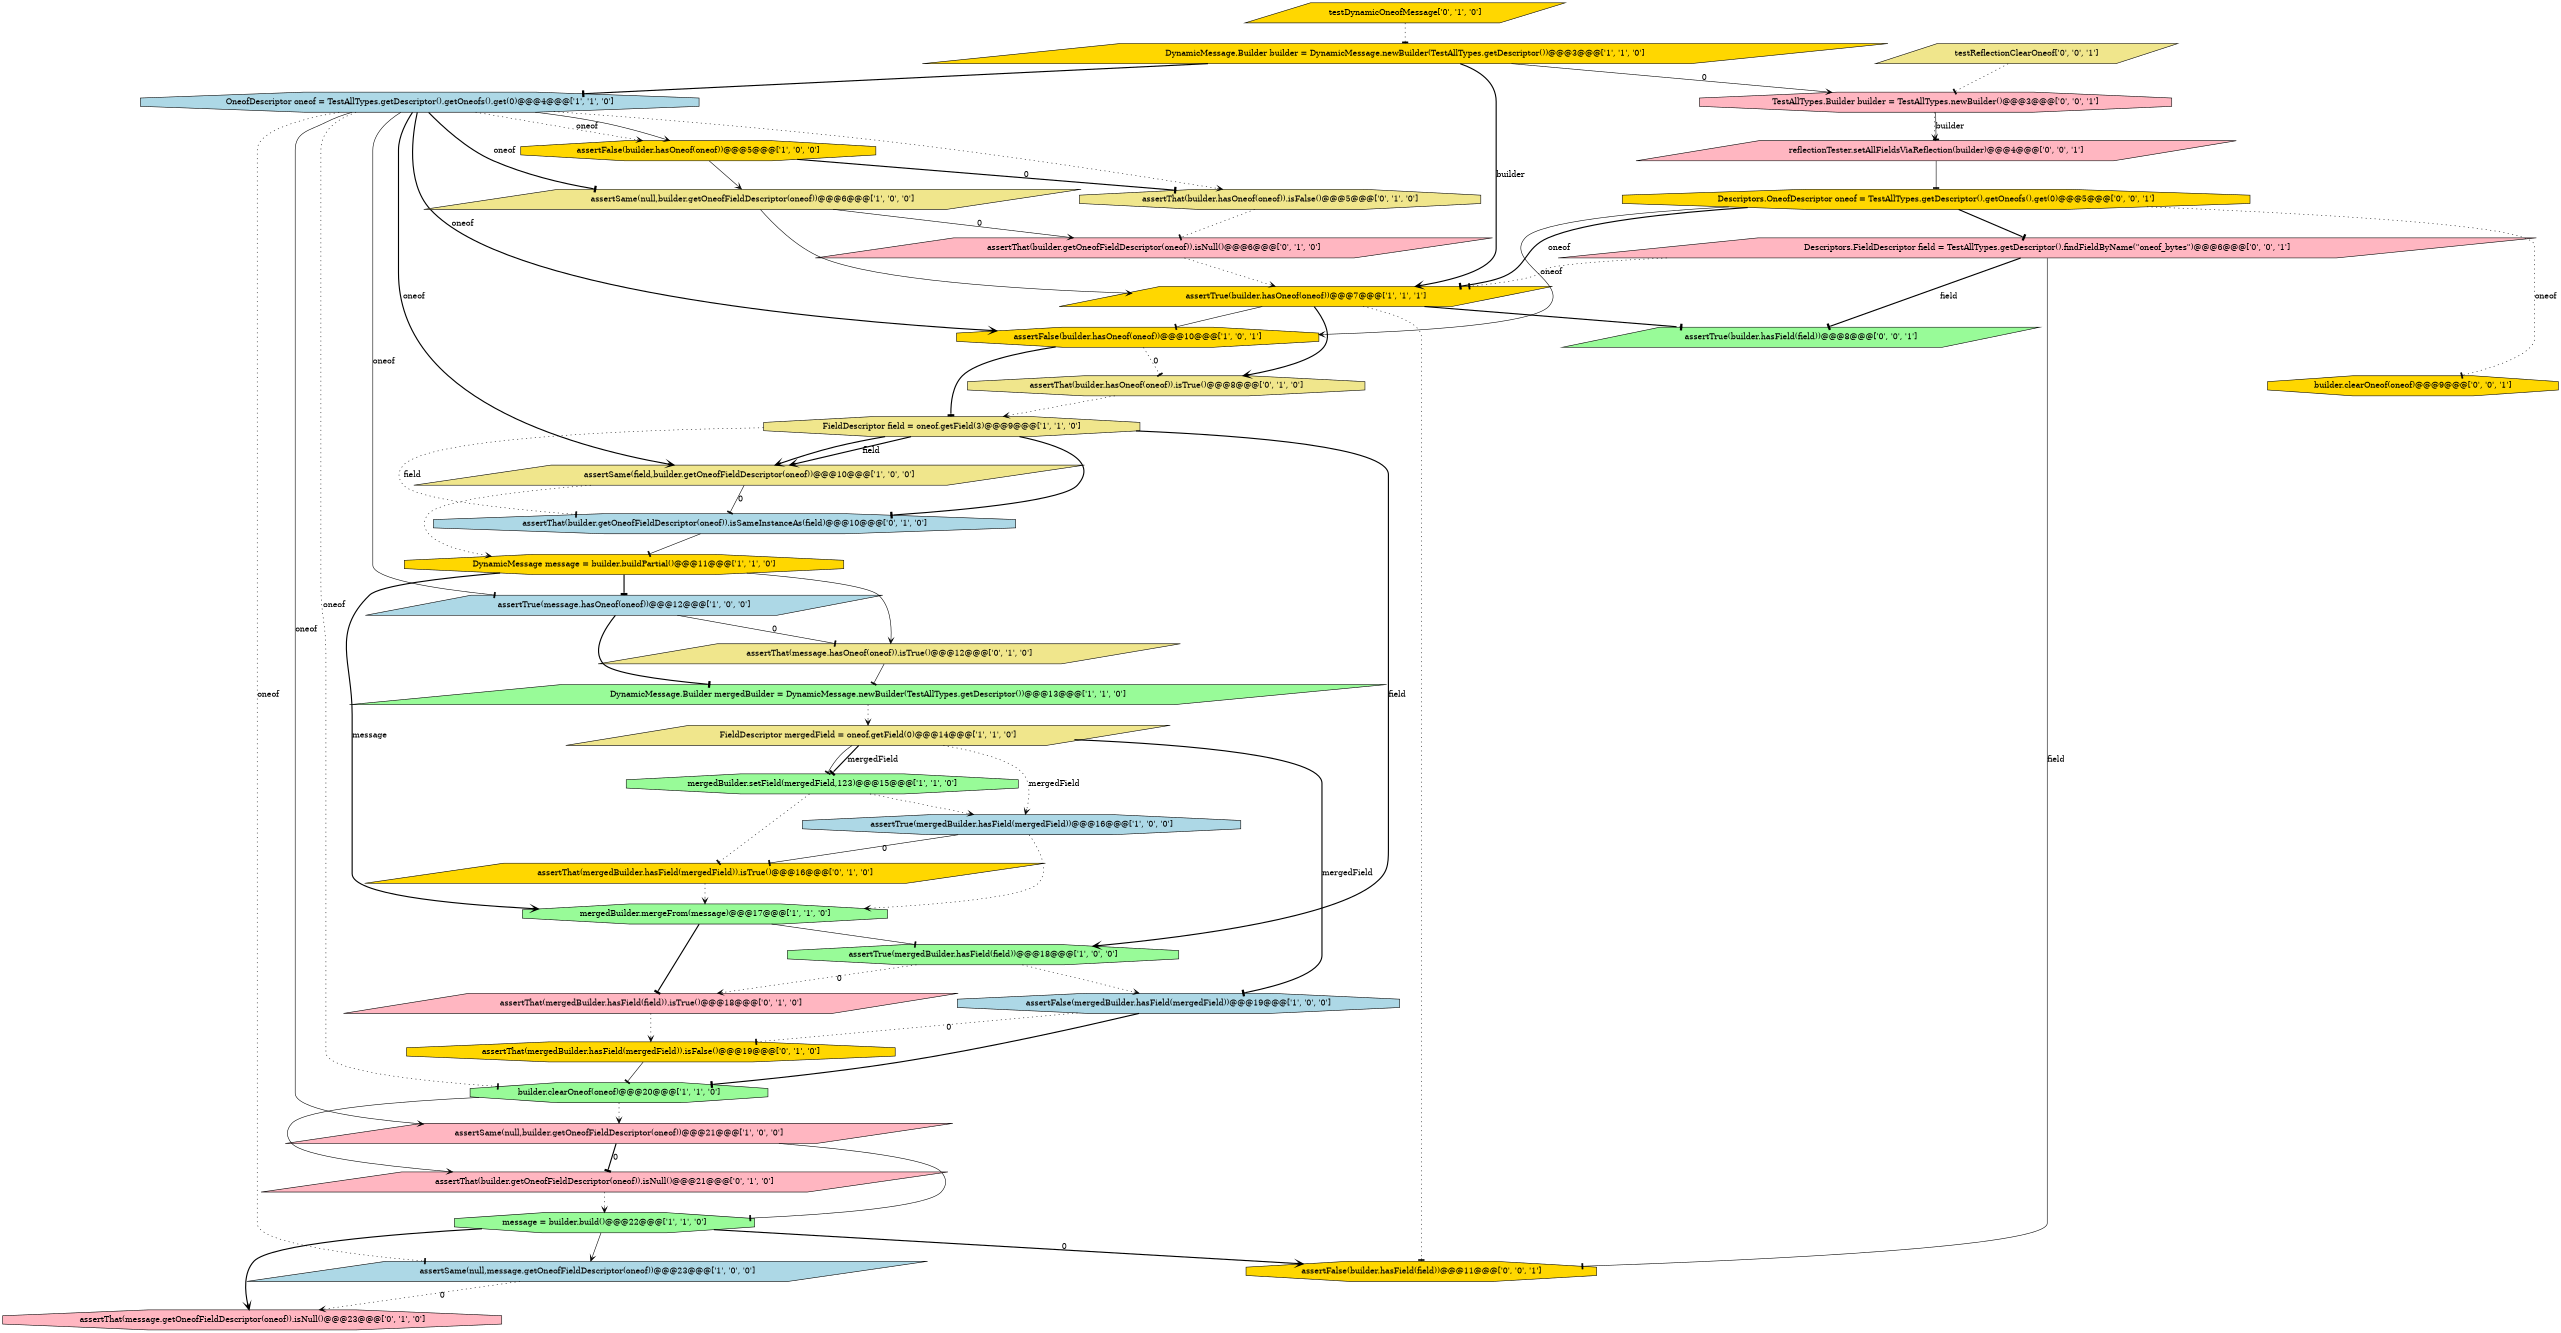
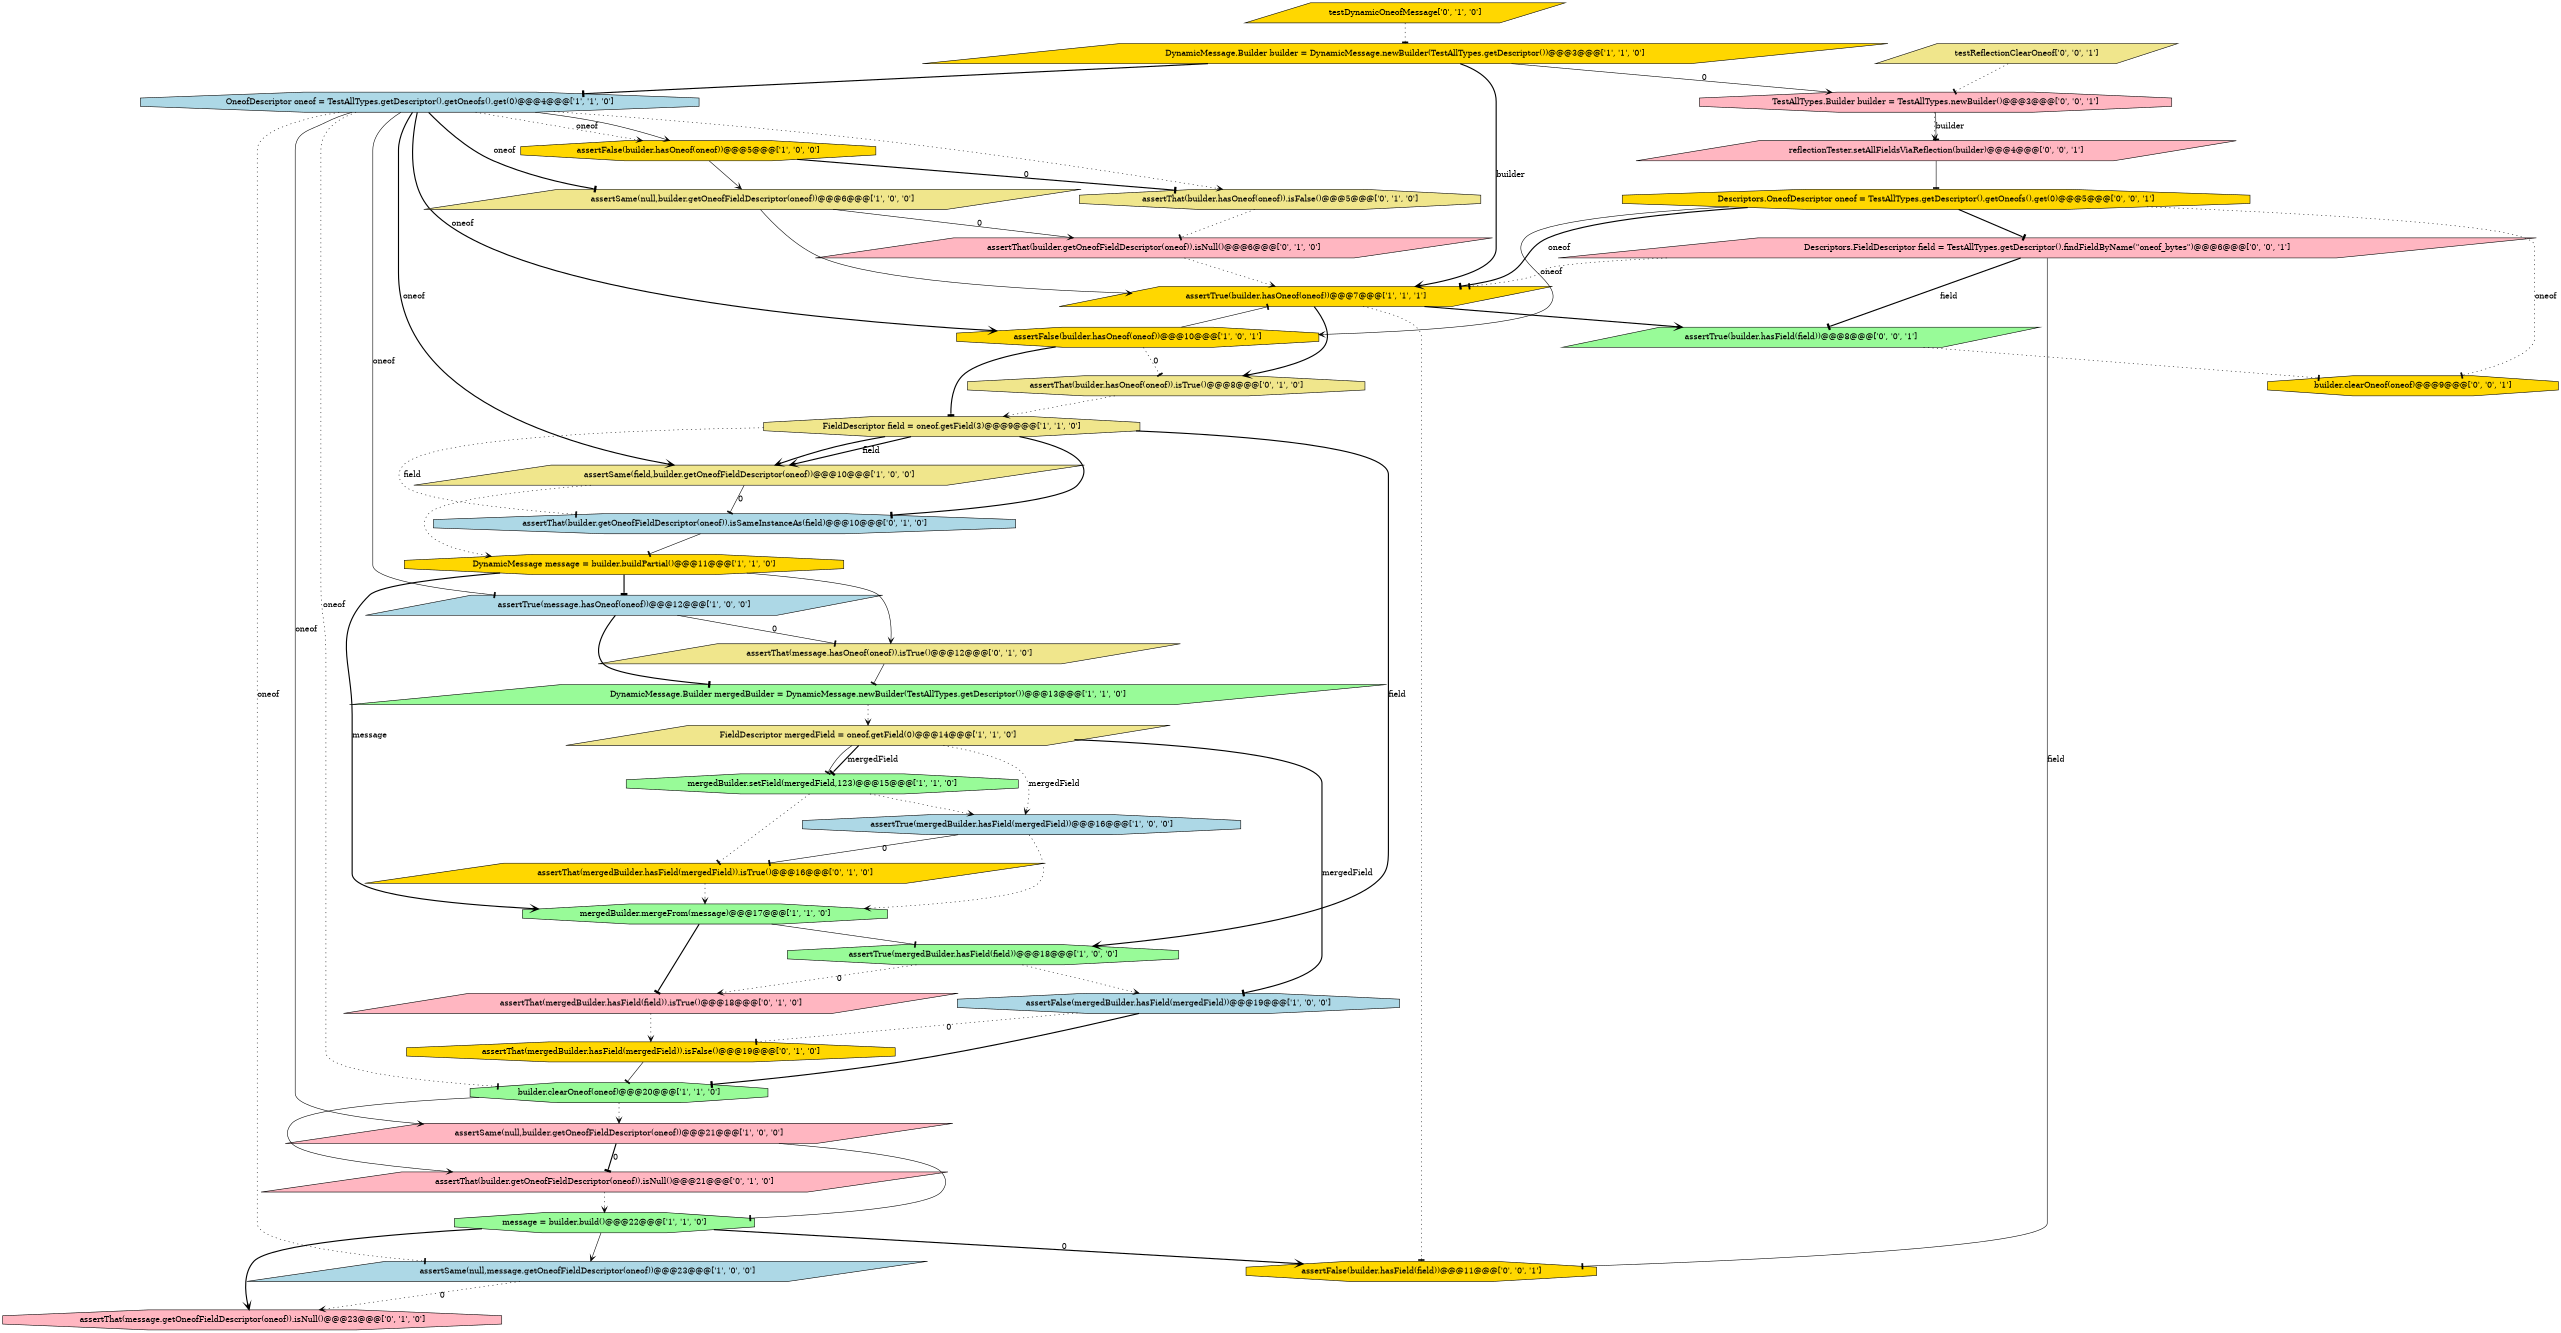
(1220, 316) -> (1224, 317)
(1550, 317) -> (1550, 317)
none -> (2120, 363)
